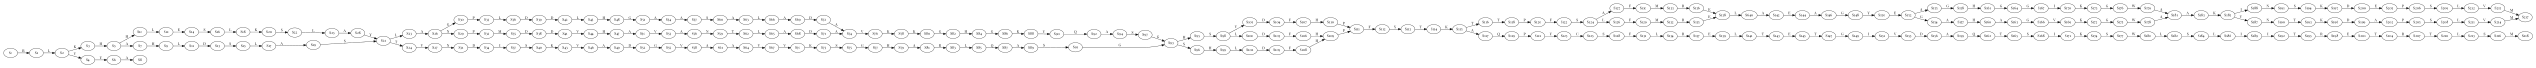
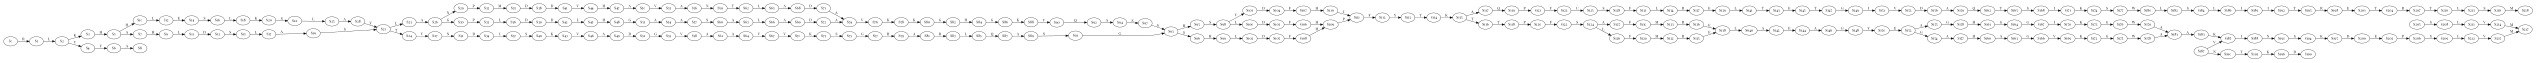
(2240, 19) -> (2213, 46)
(2389, 22) -> none
(1344, 24) -> (1344, 12)
